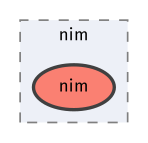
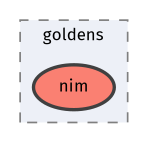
(74, 36) -> (74, 36)
